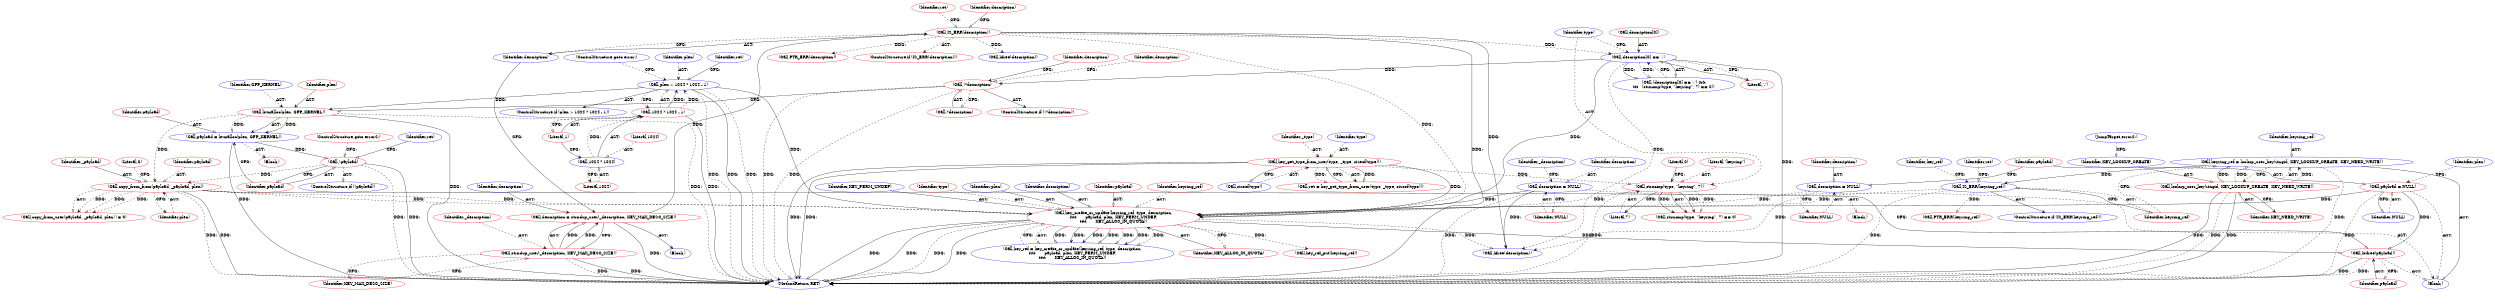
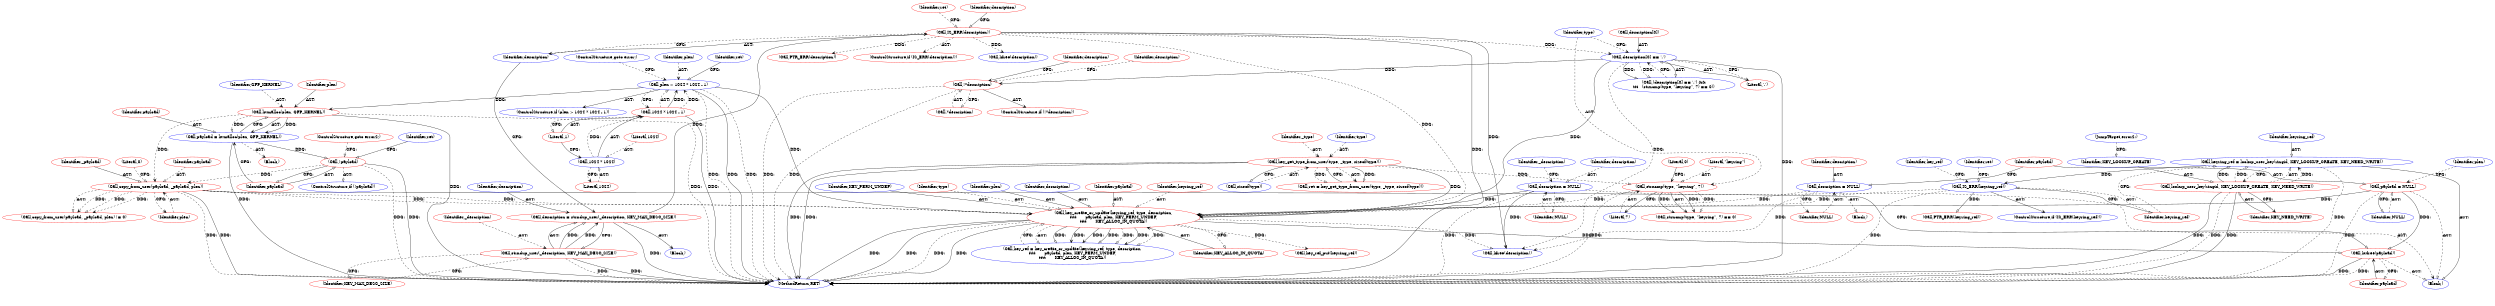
(954, 98) -> (954, 98)
(658, 103) -> (252, 123)
(156, 187) -> (156, 187)
(1966, 201) -> (1966, 201)
